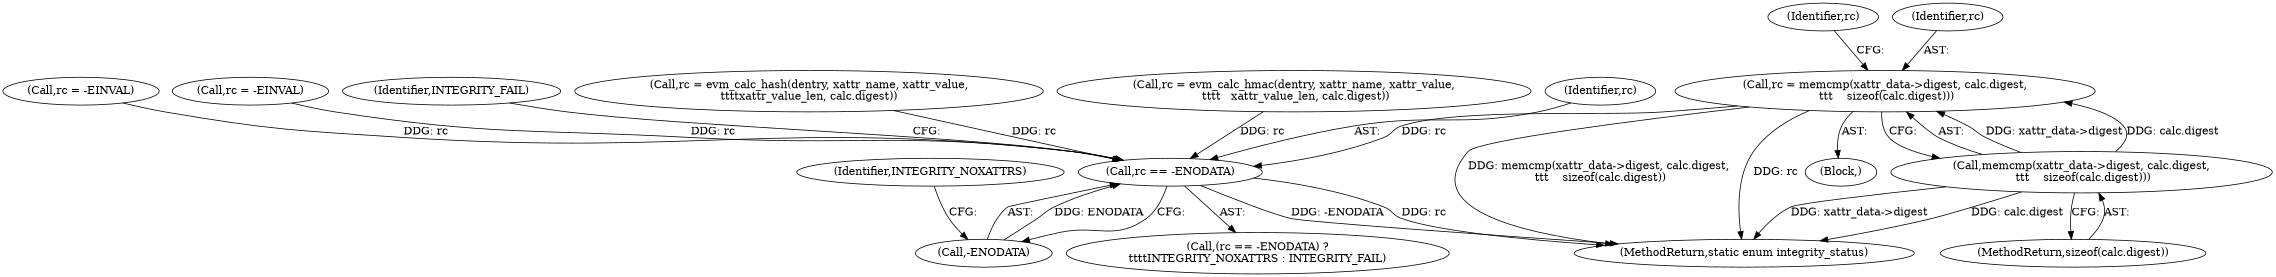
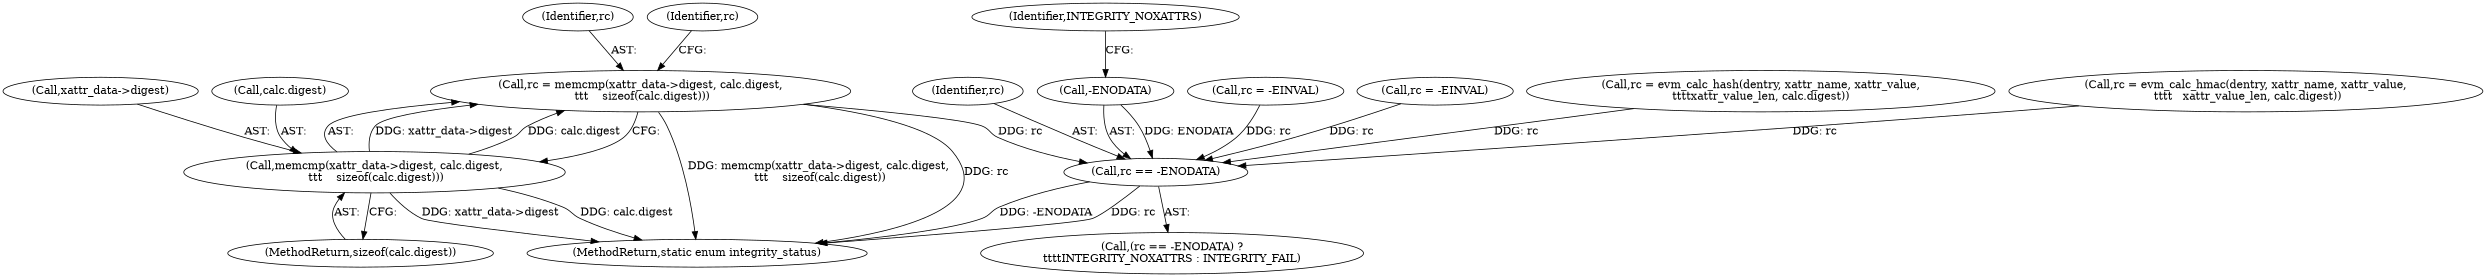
none -> (101, 91)
none -> (280, 91)
(452, 91) -> none
(1841, 172) -> none
(1108, 231) -> none
